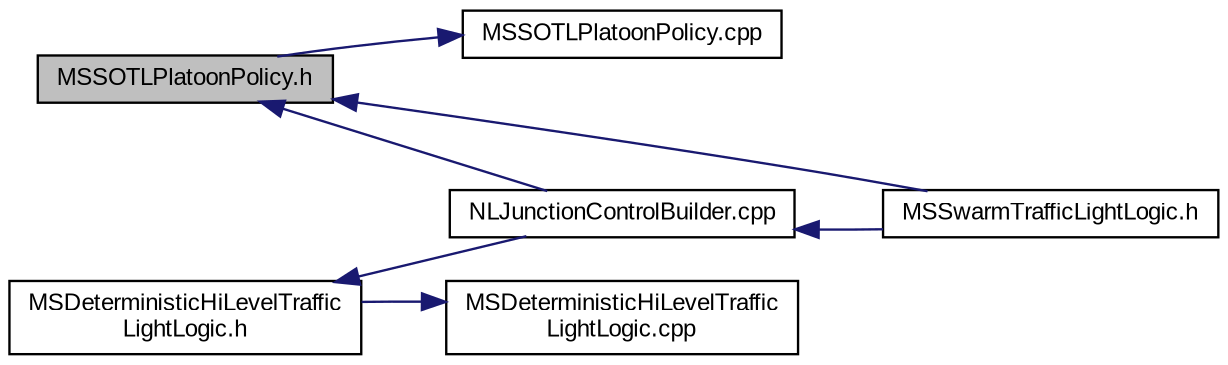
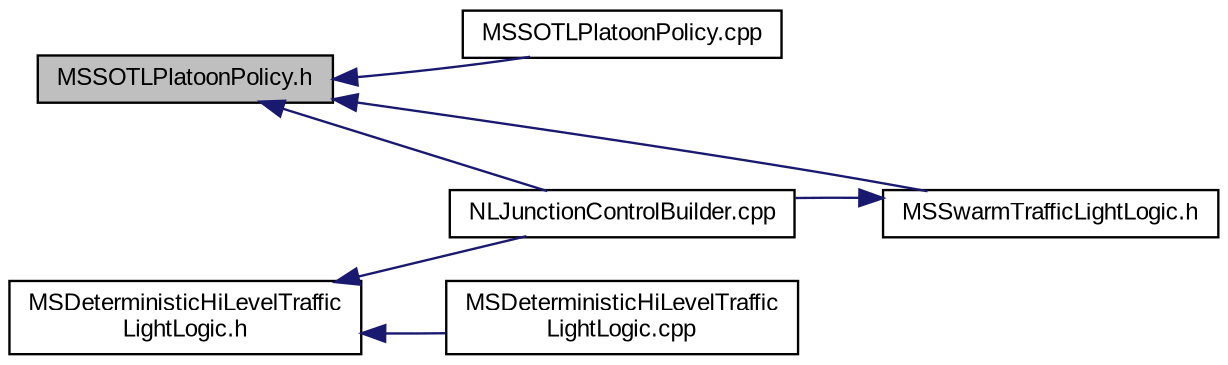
(358, 46) -> (444, 68)
(851, 230) -> (827, 198)
(391, 302) -> (416, 333)
